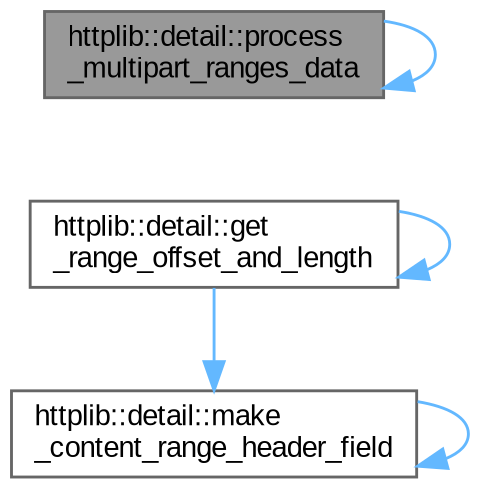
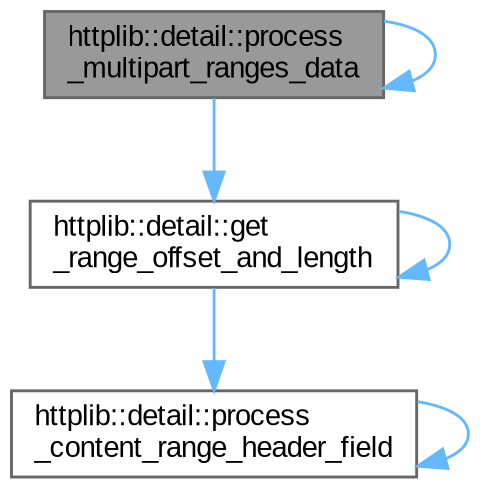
none -> (214, 135)
(214, 434) -> (214, 434)
